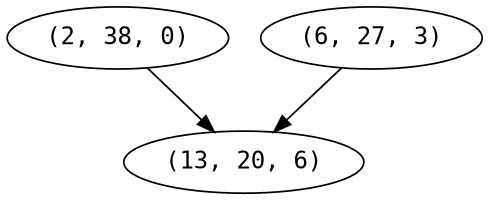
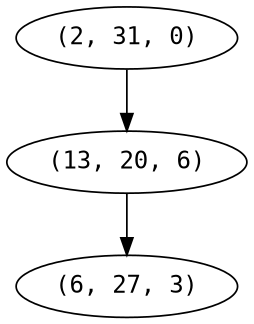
(118, 38) -> (127, 38)
(314, 94) -> (127, 216)
